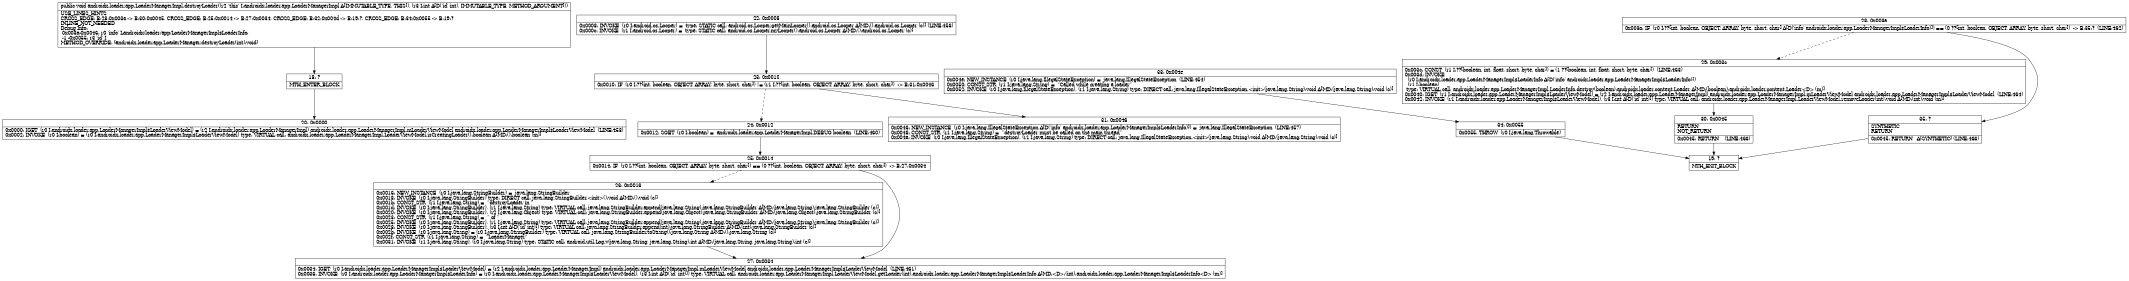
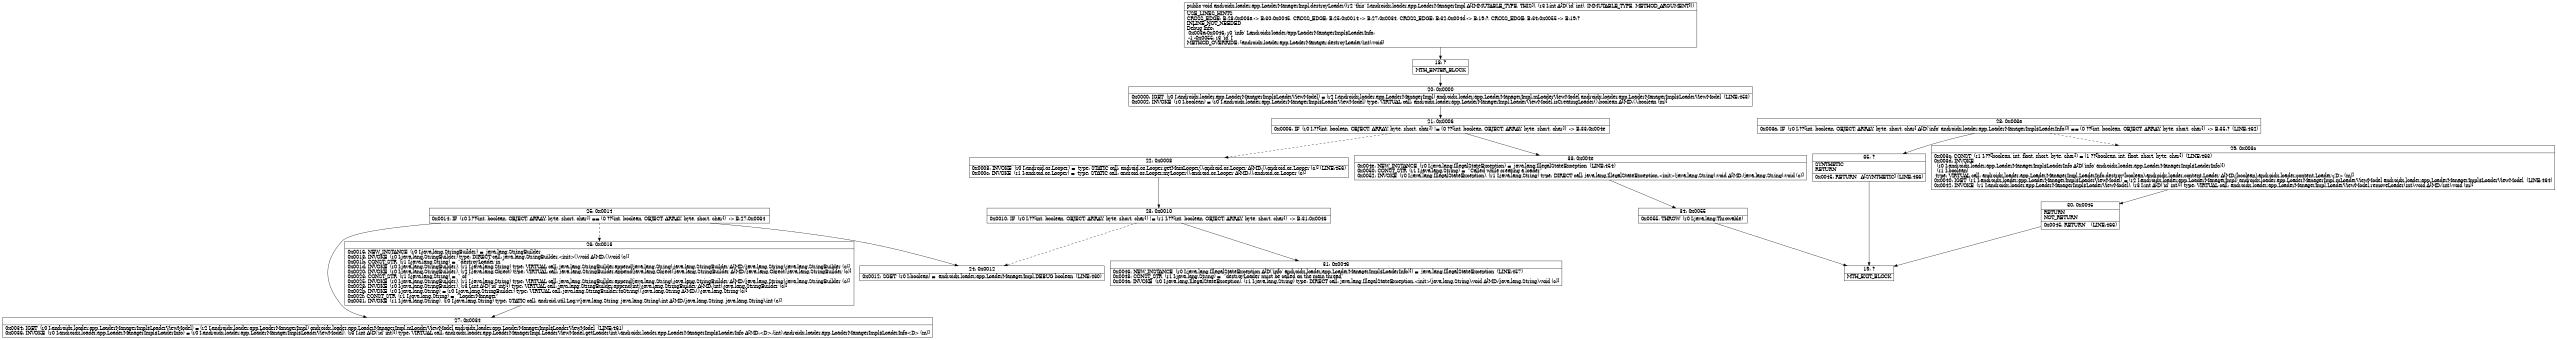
none -> (1441, 126)
(760, 144) -> (834, 237)
